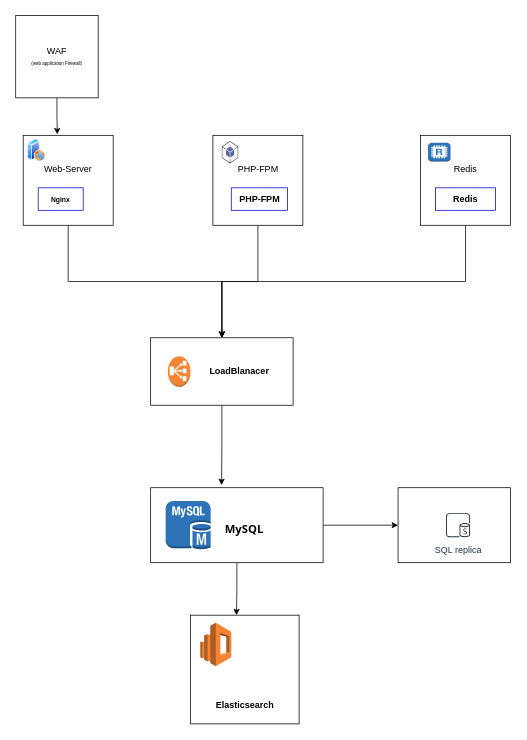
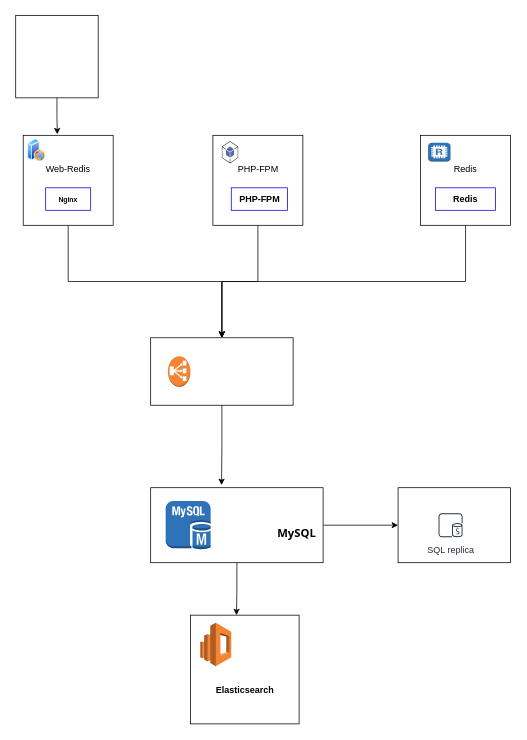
(57, 57) -> none
(68, 169) -> (68, 169)
(60, 199) -> (68, 199)
(239, 372) -> none
(244, 525) -> (297, 529)
(458, 525) -> (450, 525)
(245, 705) -> (245, 690)
